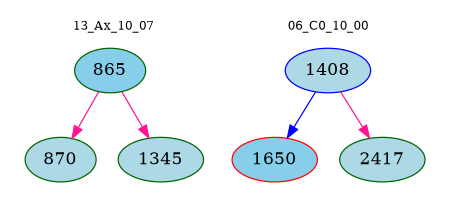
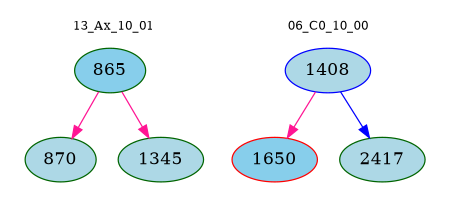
(114, 27) -> (114, 27)
(305, 109) -> (305, 109)
(352, 109) -> (352, 109)
